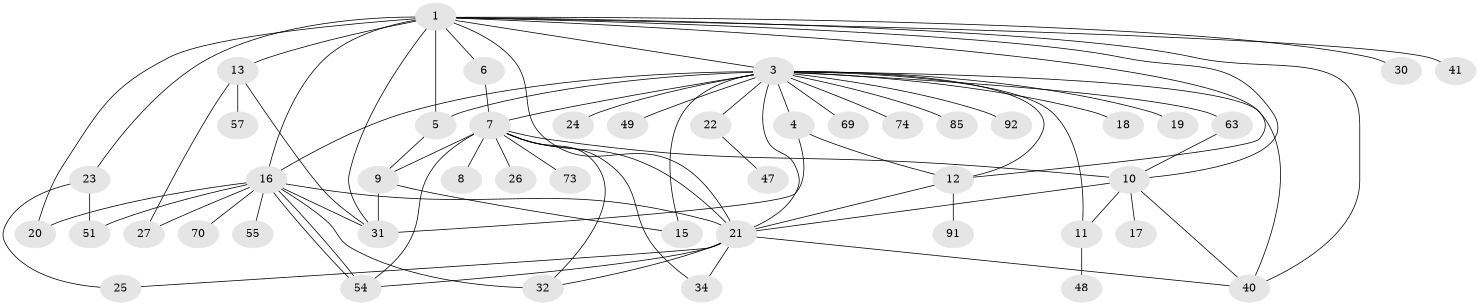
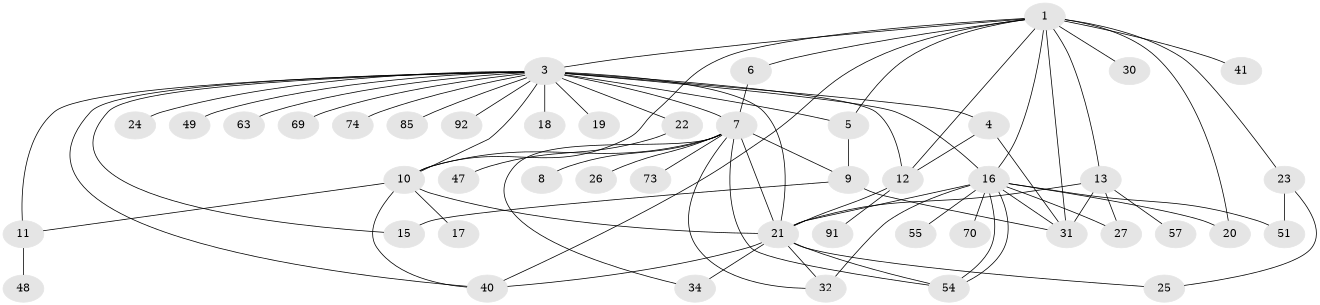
(540, 133) -> (944, 200)
(1190, 148) -> (488, 139)
